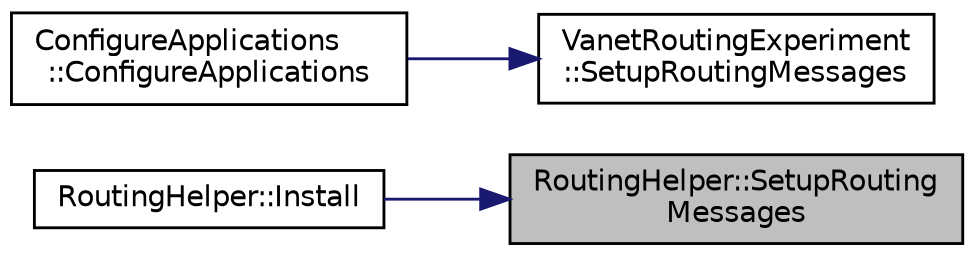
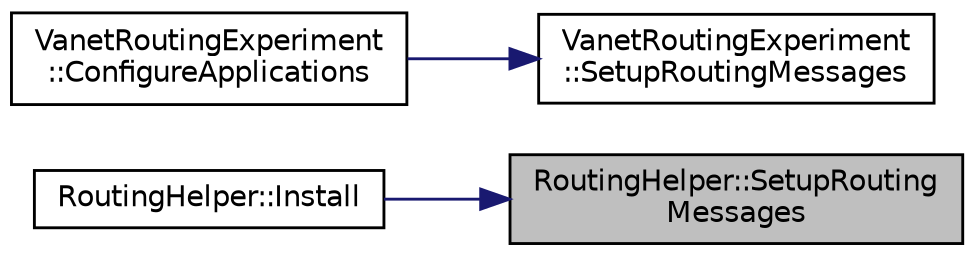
(209, 59) -> (209, 59)
